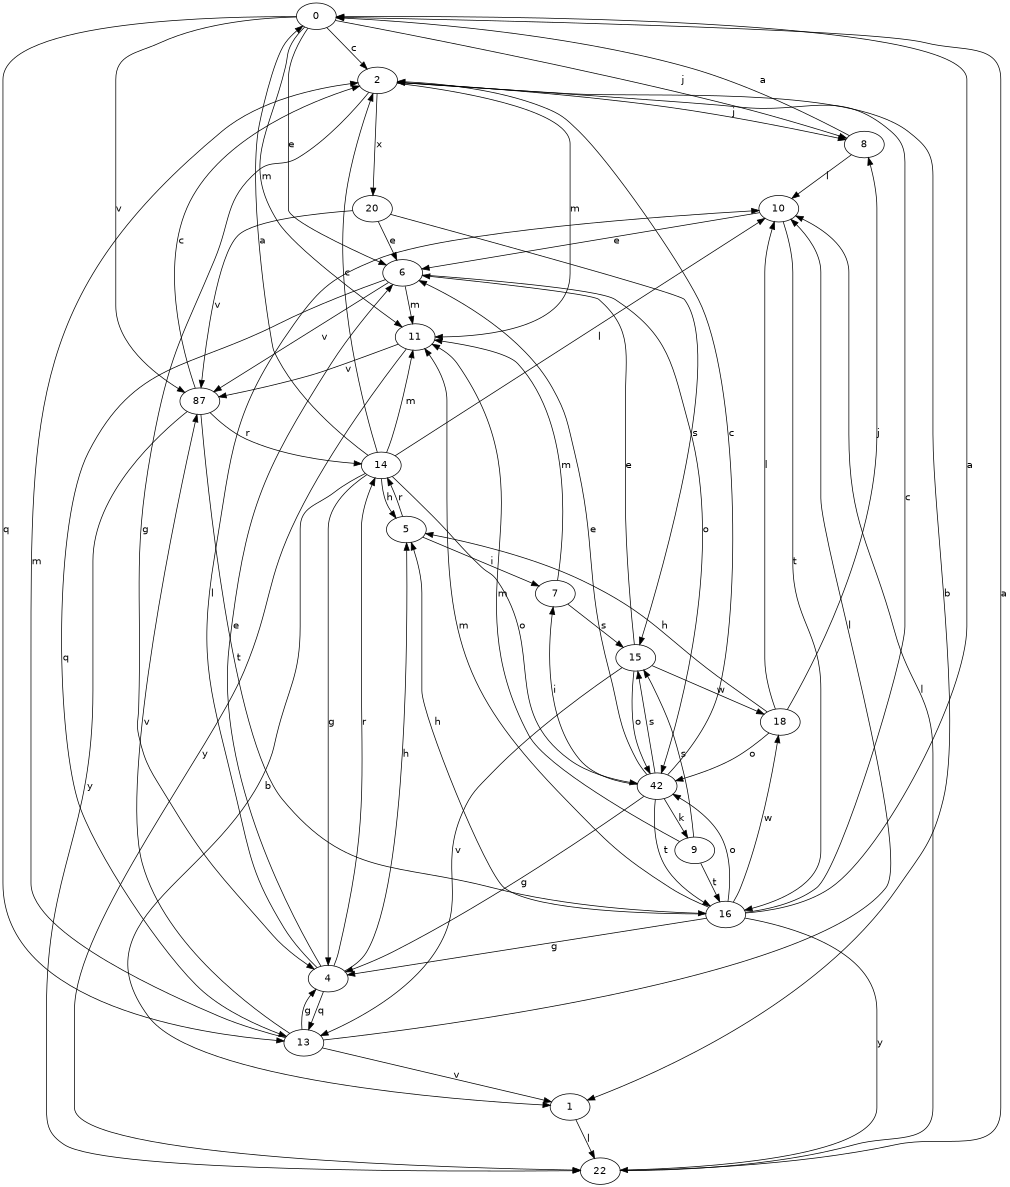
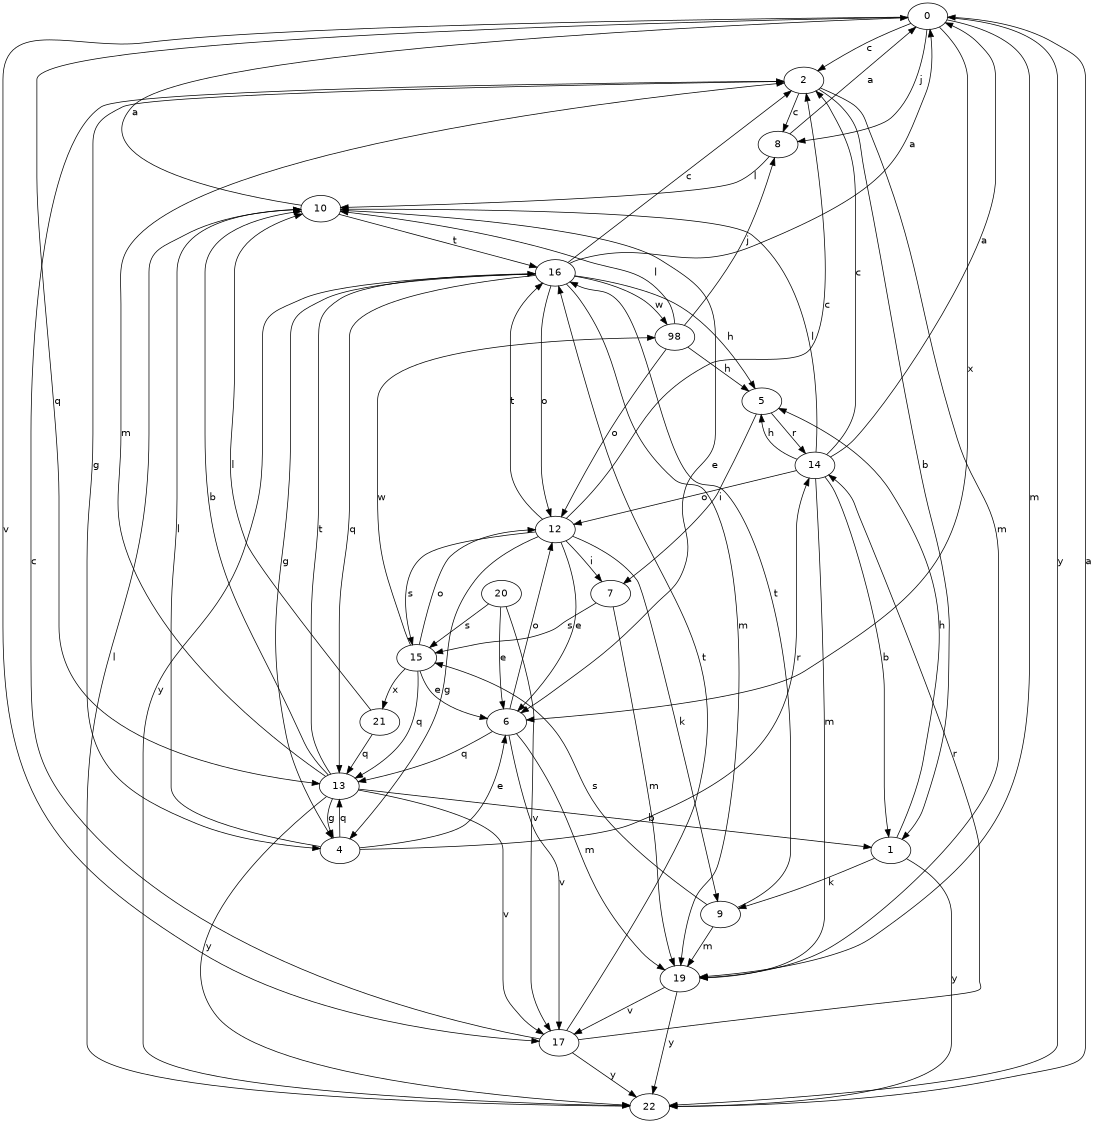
none -> (399, 51)
(734, 112) -> (796, 112)
(375, 141) -> none
(292, 145) -> (971, 369)
(415, 337) -> (680, 979)
(200, 401) -> (559, 1043)
none -> (319, 439)
none -> (350, 449)
(850, 626) -> (213, 497)
none -> (1058, 688)
(328, 709) -> none
none -> (380, 722)
(780, 722) -> (675, 337)
(401, 768) -> (935, 596)
(657, 786) -> (555, 530)
(458, 850) -> (420, 722)
none -> (811, 884)
none -> (282, 1053)
(457, 1075) -> (652, 818)
(589, 1139) -> (955, 979)
